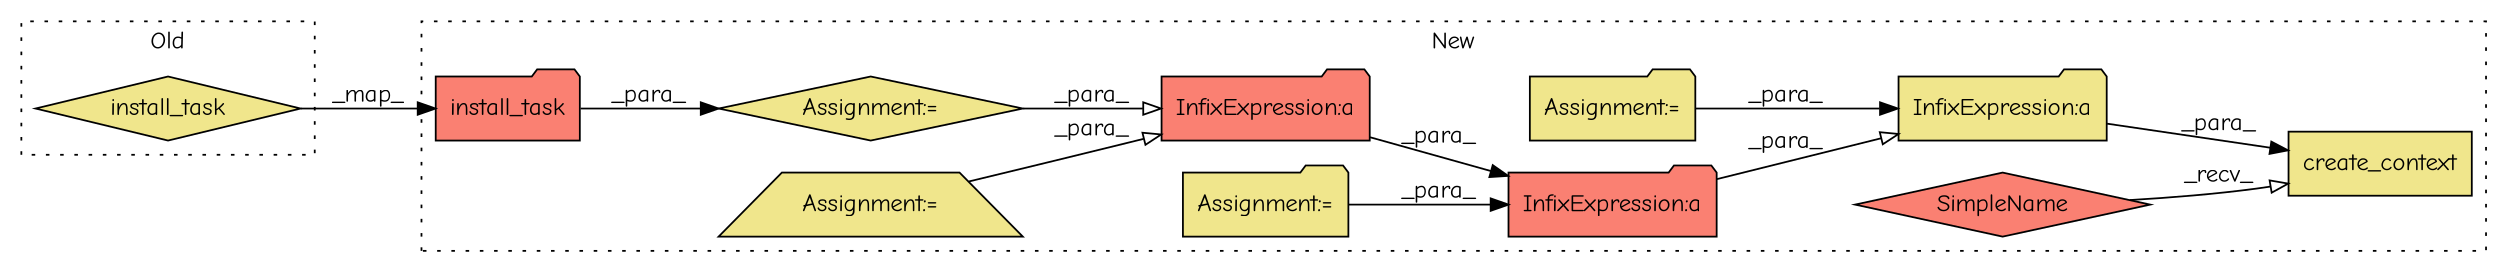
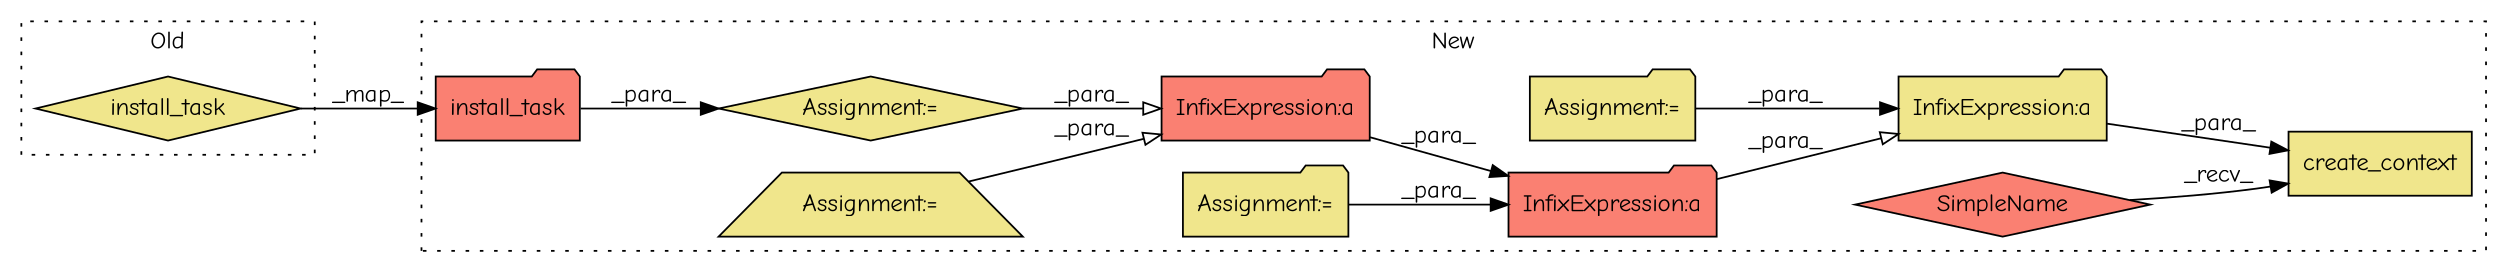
(2200, 195) -> (2200, 195)
